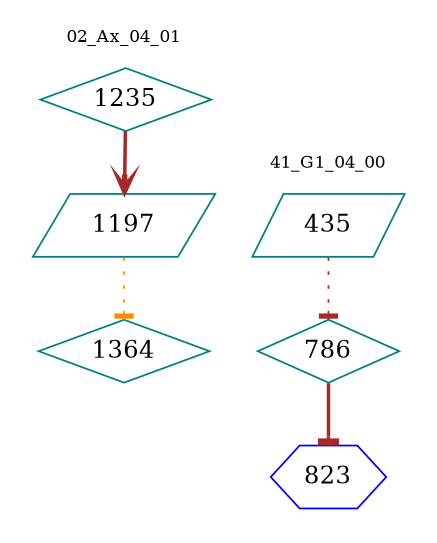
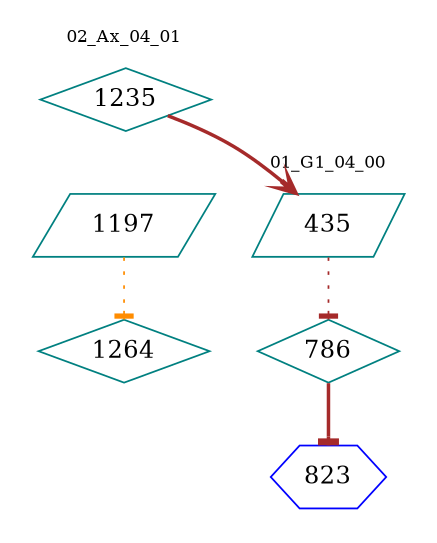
(125, 153) -> (217, 137)
(328, 163) -> (328, 163)
(124, 351) -> (124, 351)
